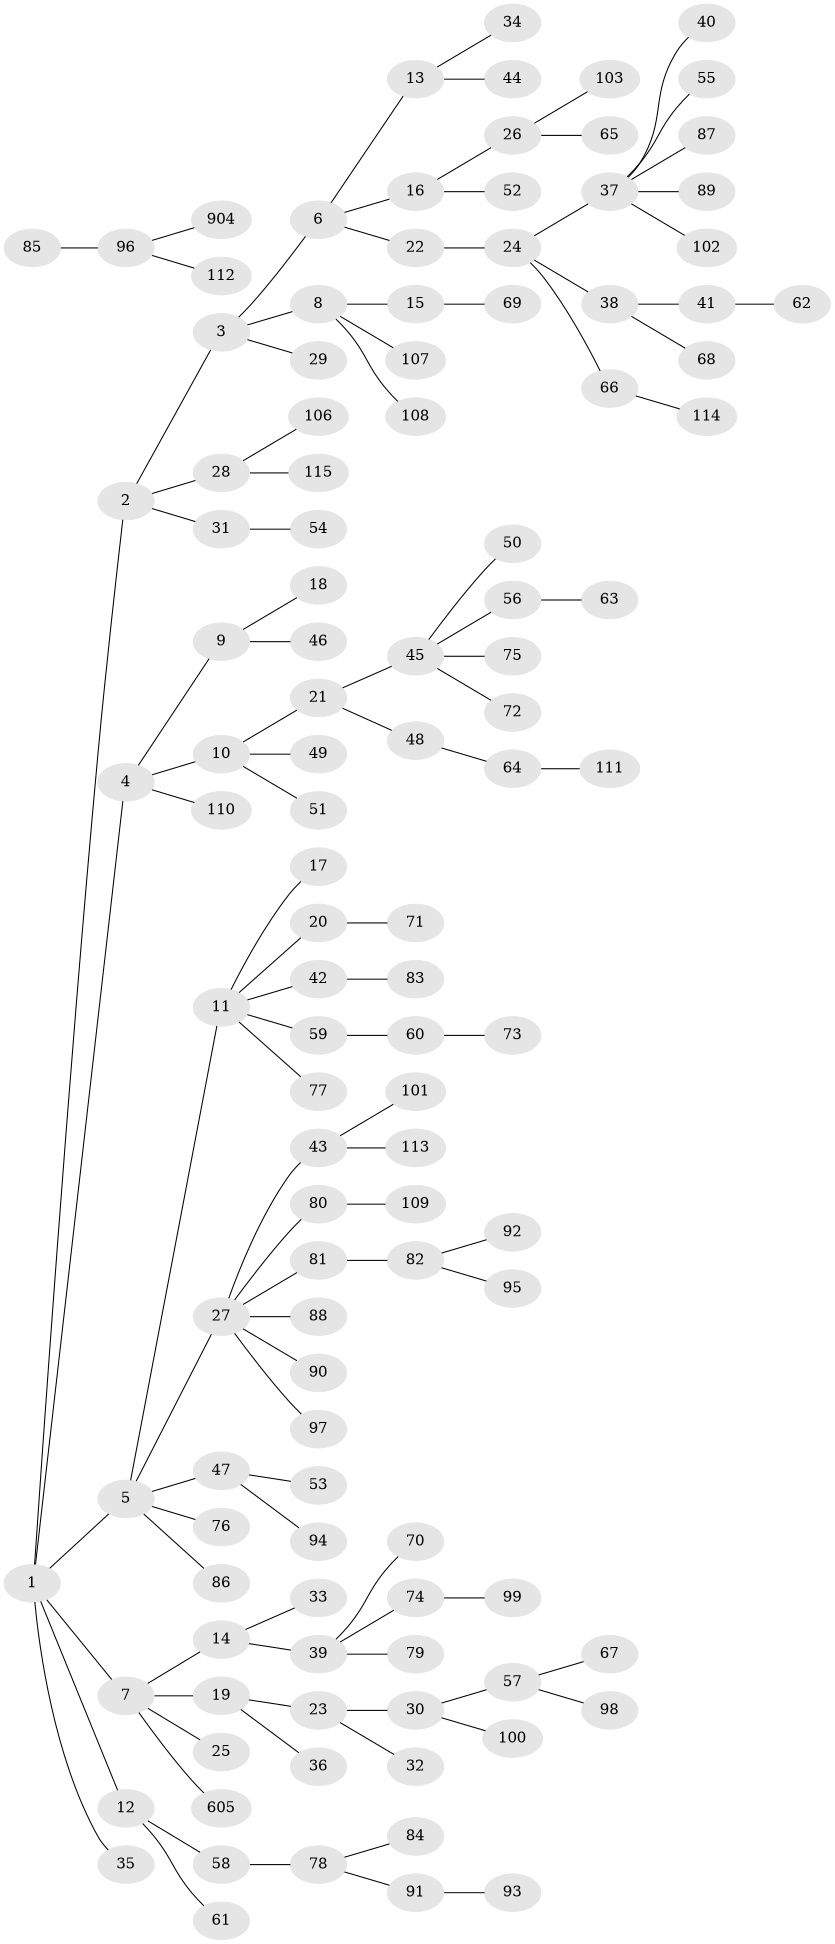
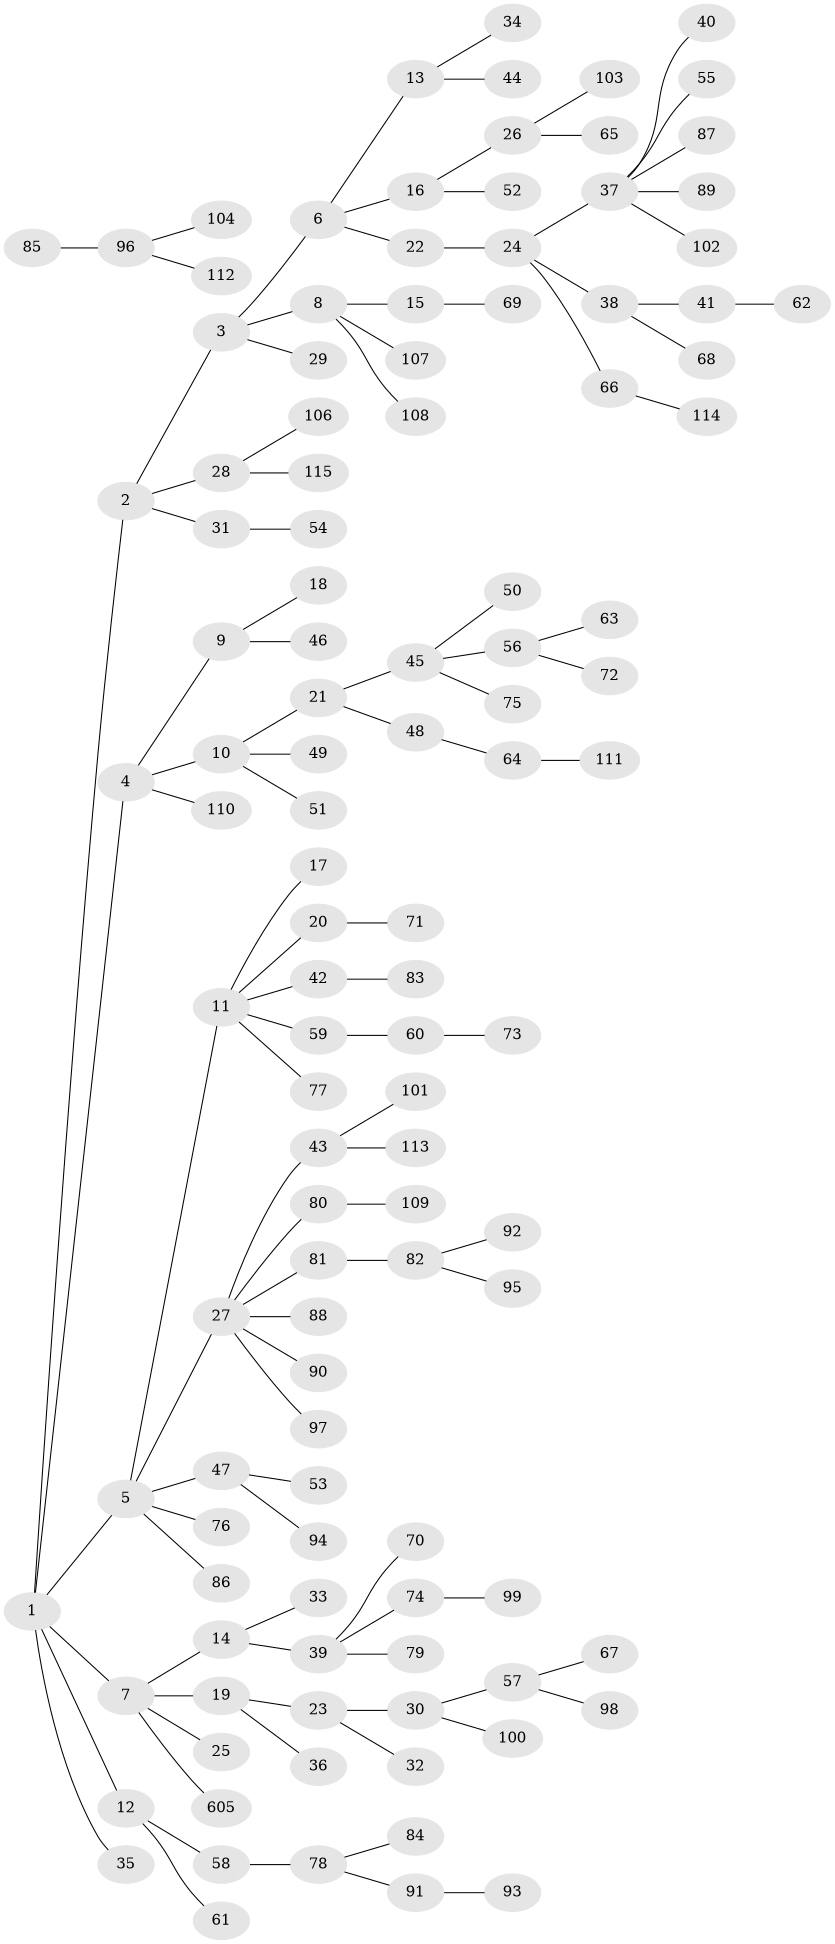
(221, 220) -> (221, 220)
(464, 684) -> (561, 662)
